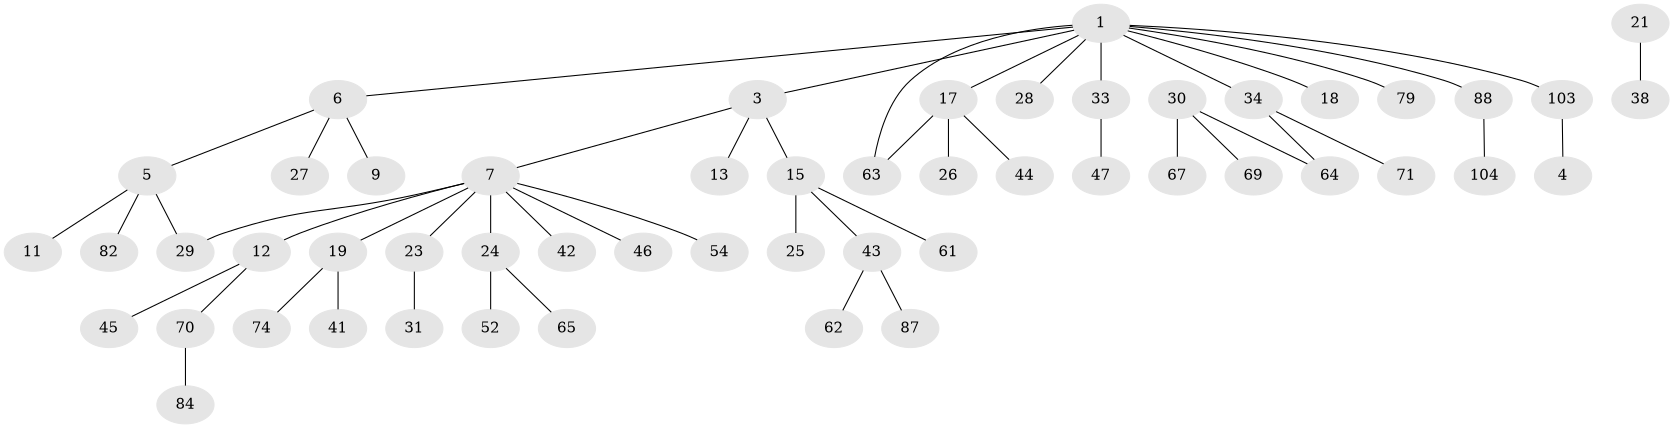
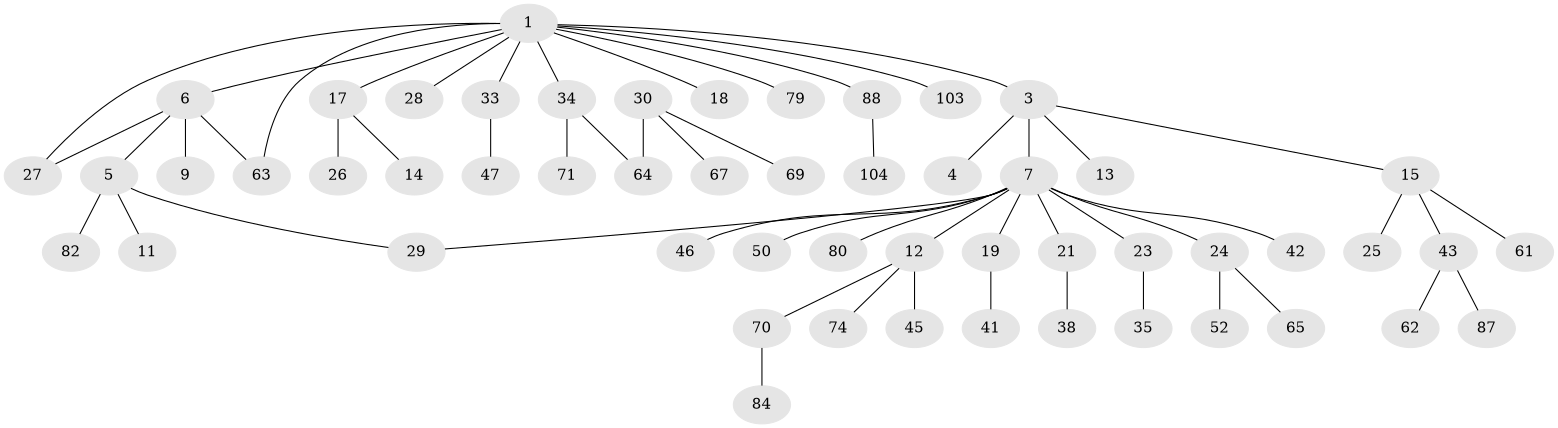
none -> (257, 46)
(910, 138) -> (223, 138)
(1563, 138) -> (991, 138)
(1025, 176) -> (414, 176)
none -> (1048, 214)
(720, 252) -> (762, 252)
none -> (838, 252)
(300, 290) -> (877, 290)
(414, 329) -> (1143, 329)
